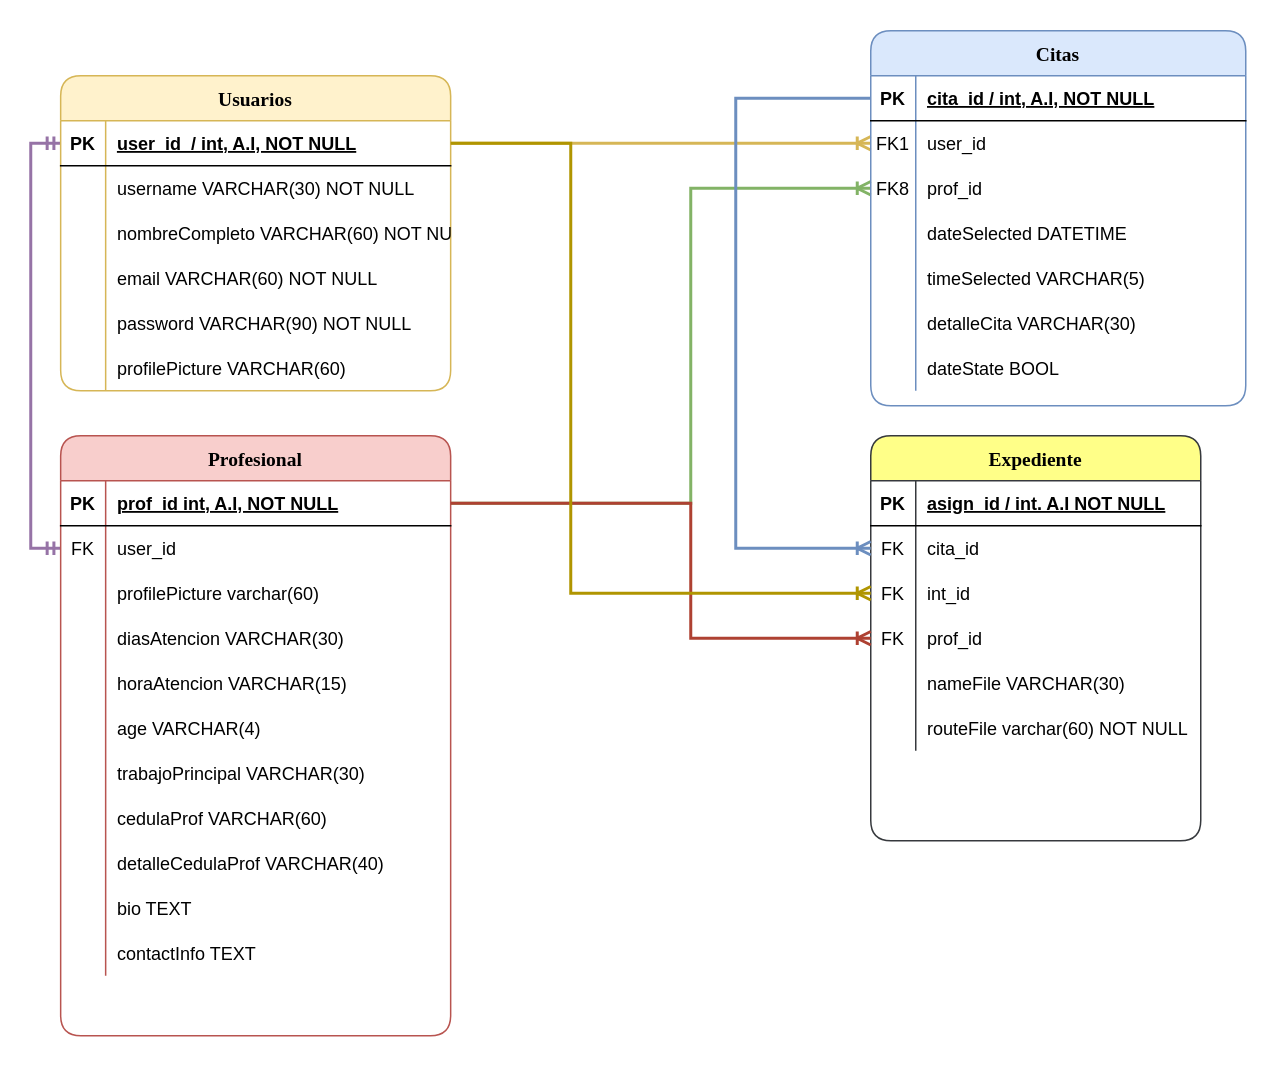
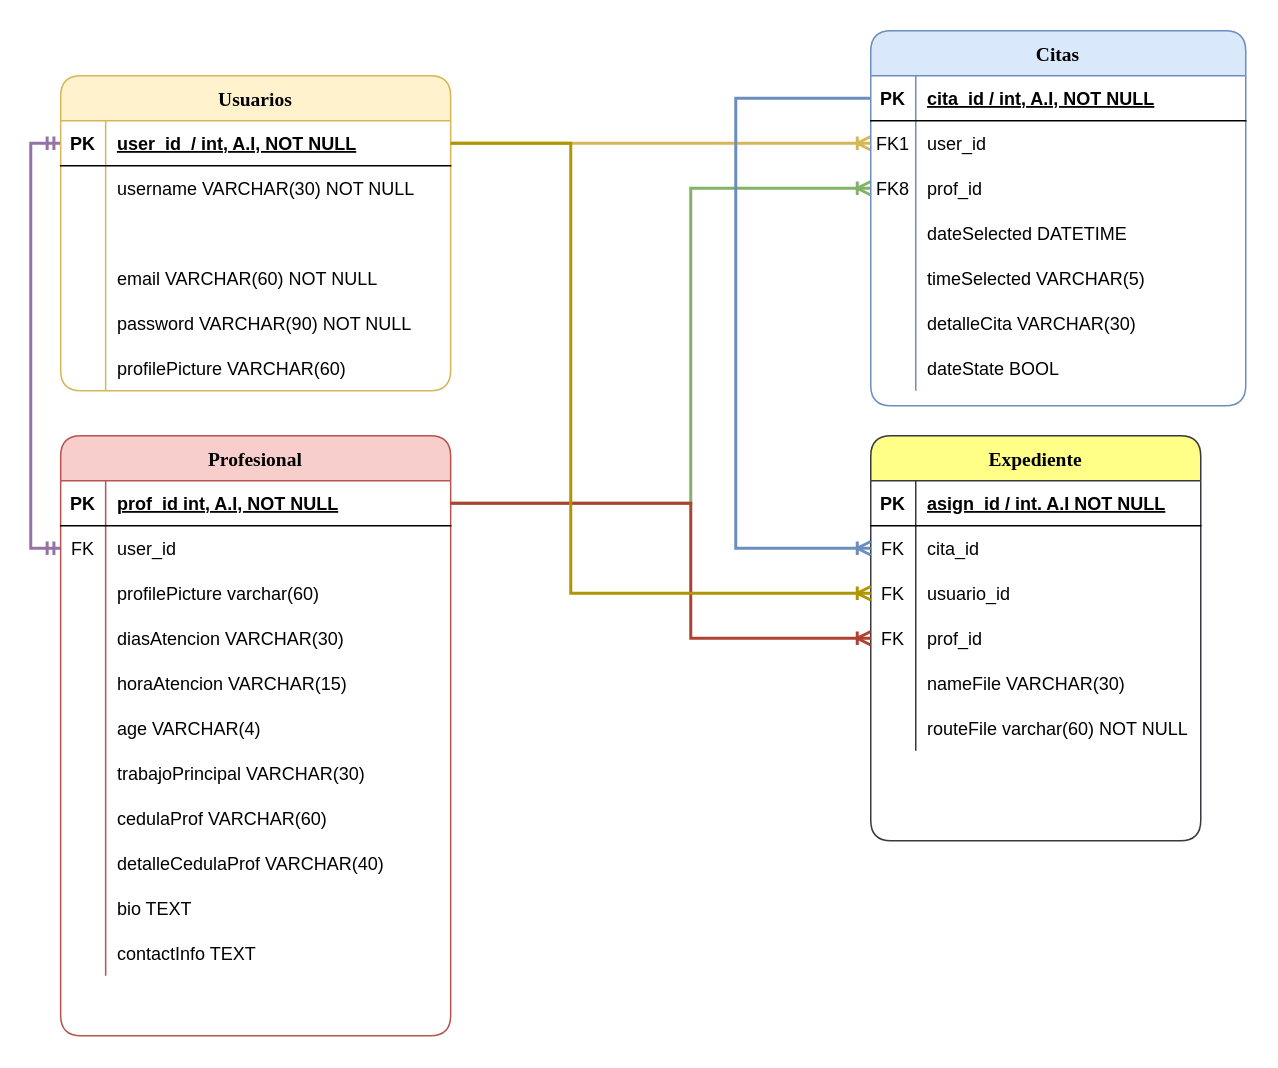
(278, 233) -> none
(953, 594) -> (973, 594)
